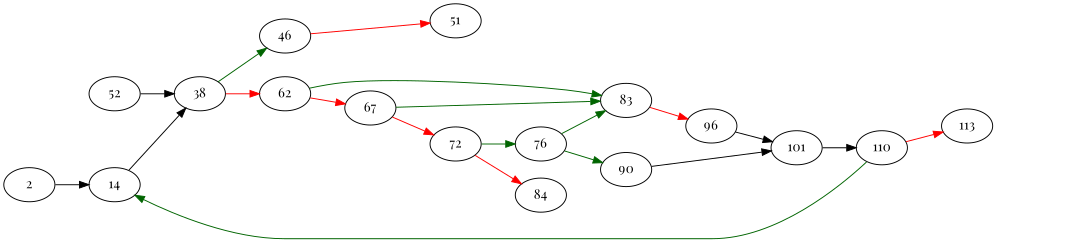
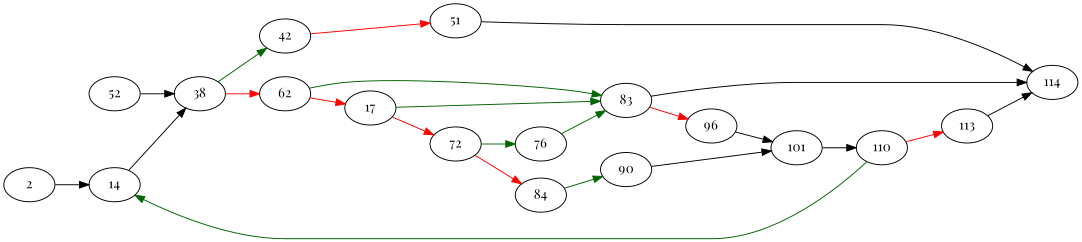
(285, 36) -> (285, 36)
none -> (1052, 82)
(370, 108) -> (370, 108)
(579, 155) -> (579, 184)
